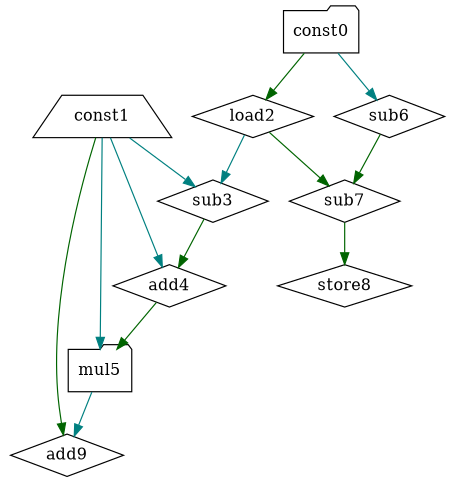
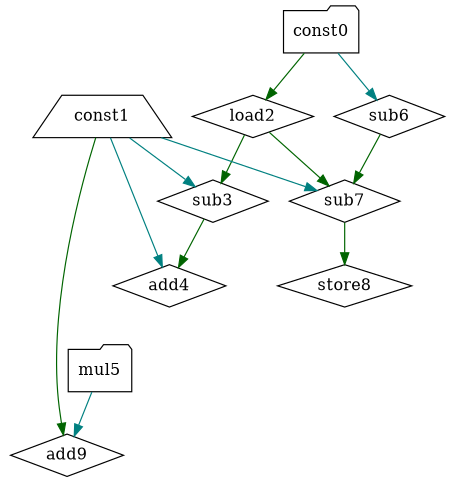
(235, 154) -> (235, 154)
(101, 237) -> (241, 165)
(141, 321) -> none
